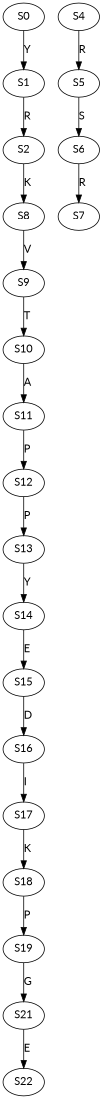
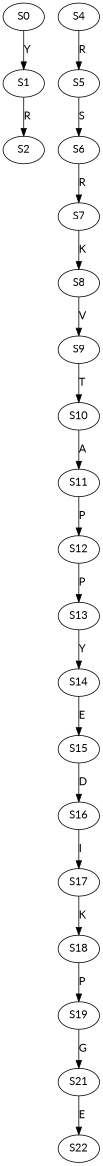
(24, 179) -> (79, 246)
